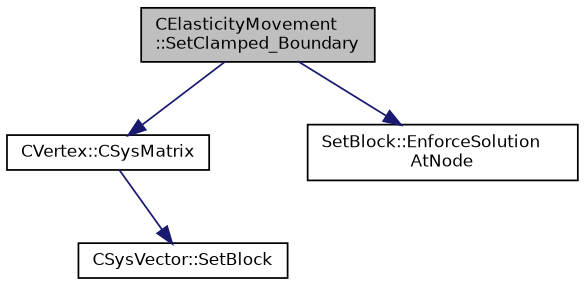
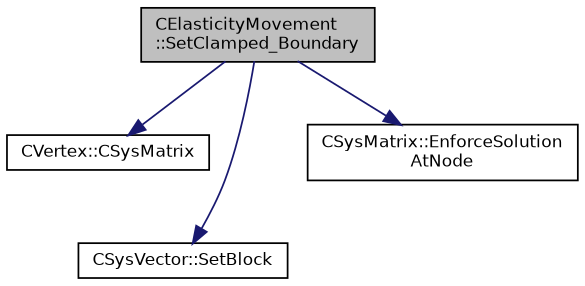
(443, 153) -> (443, 153)
(140, 199) -> (236, 147)
